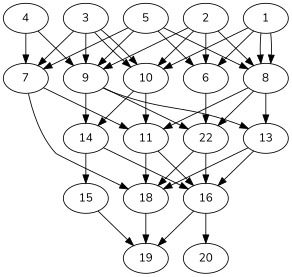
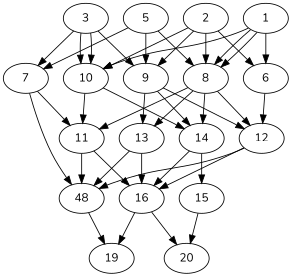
(26, 18) -> none
(172, 45) -> none
none -> (204, 103)
(206, 138) -> (262, 138)
(146, 198) -> (82, 198)
(113, 225) -> (195, 224)
